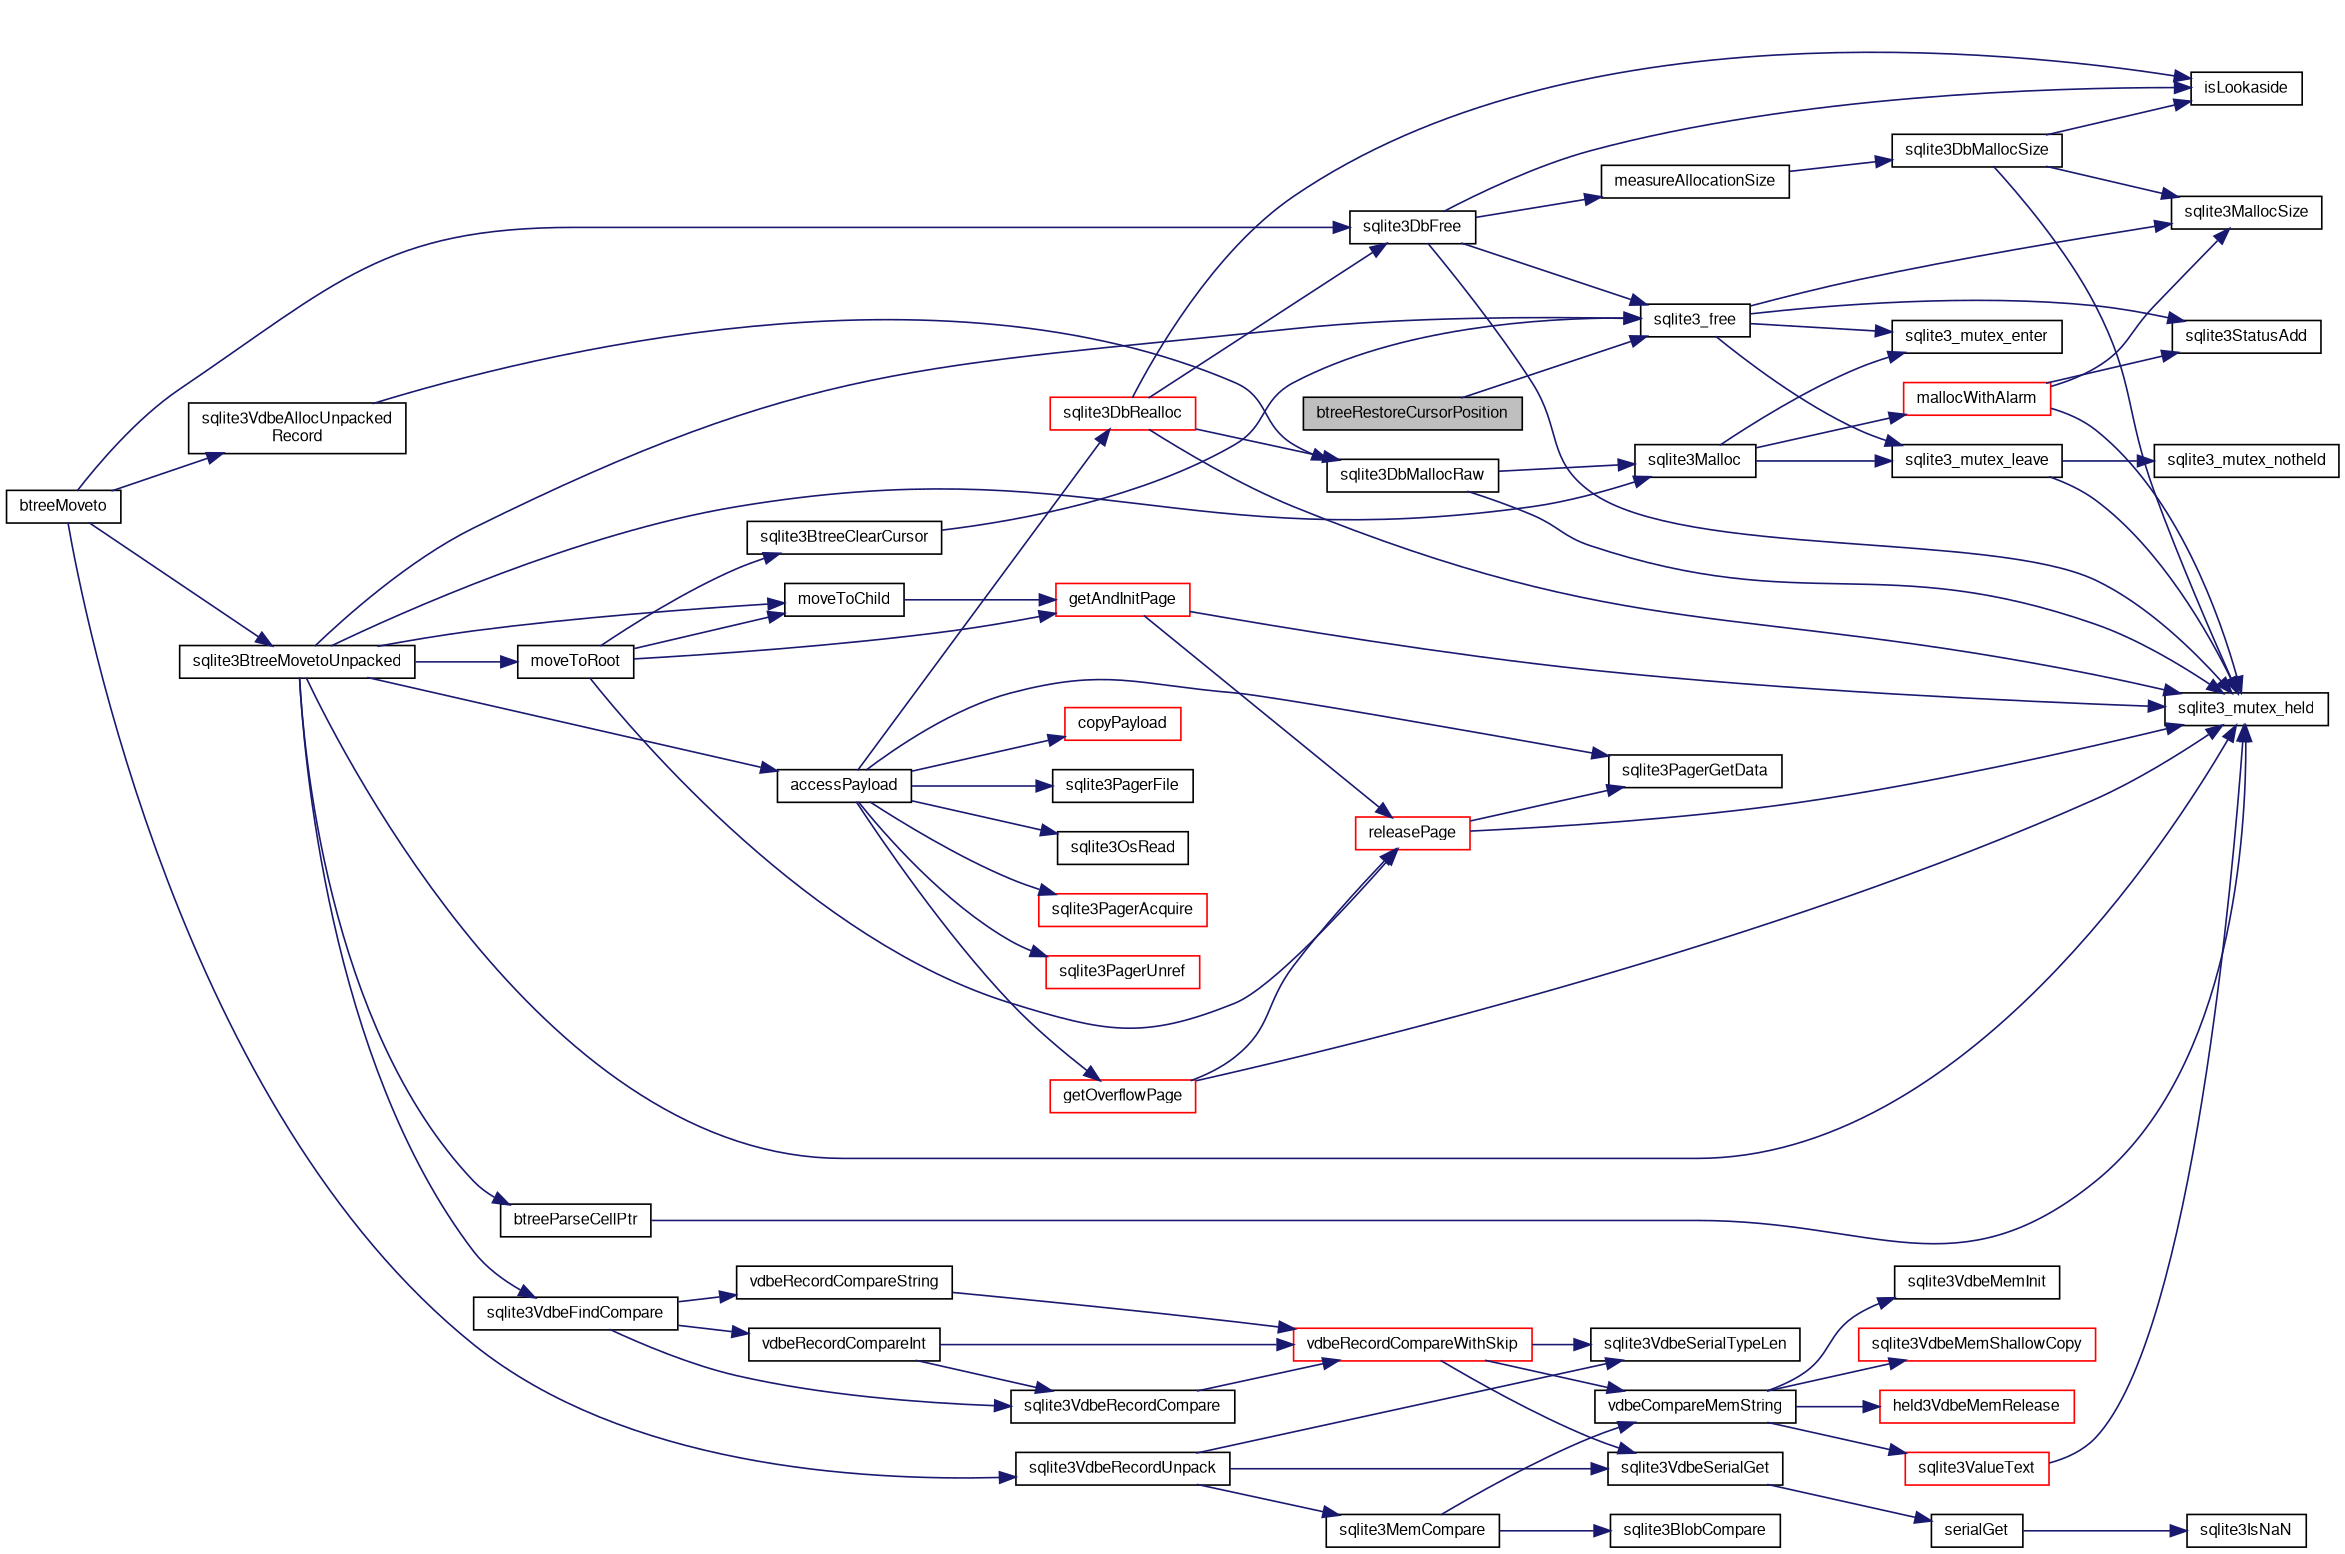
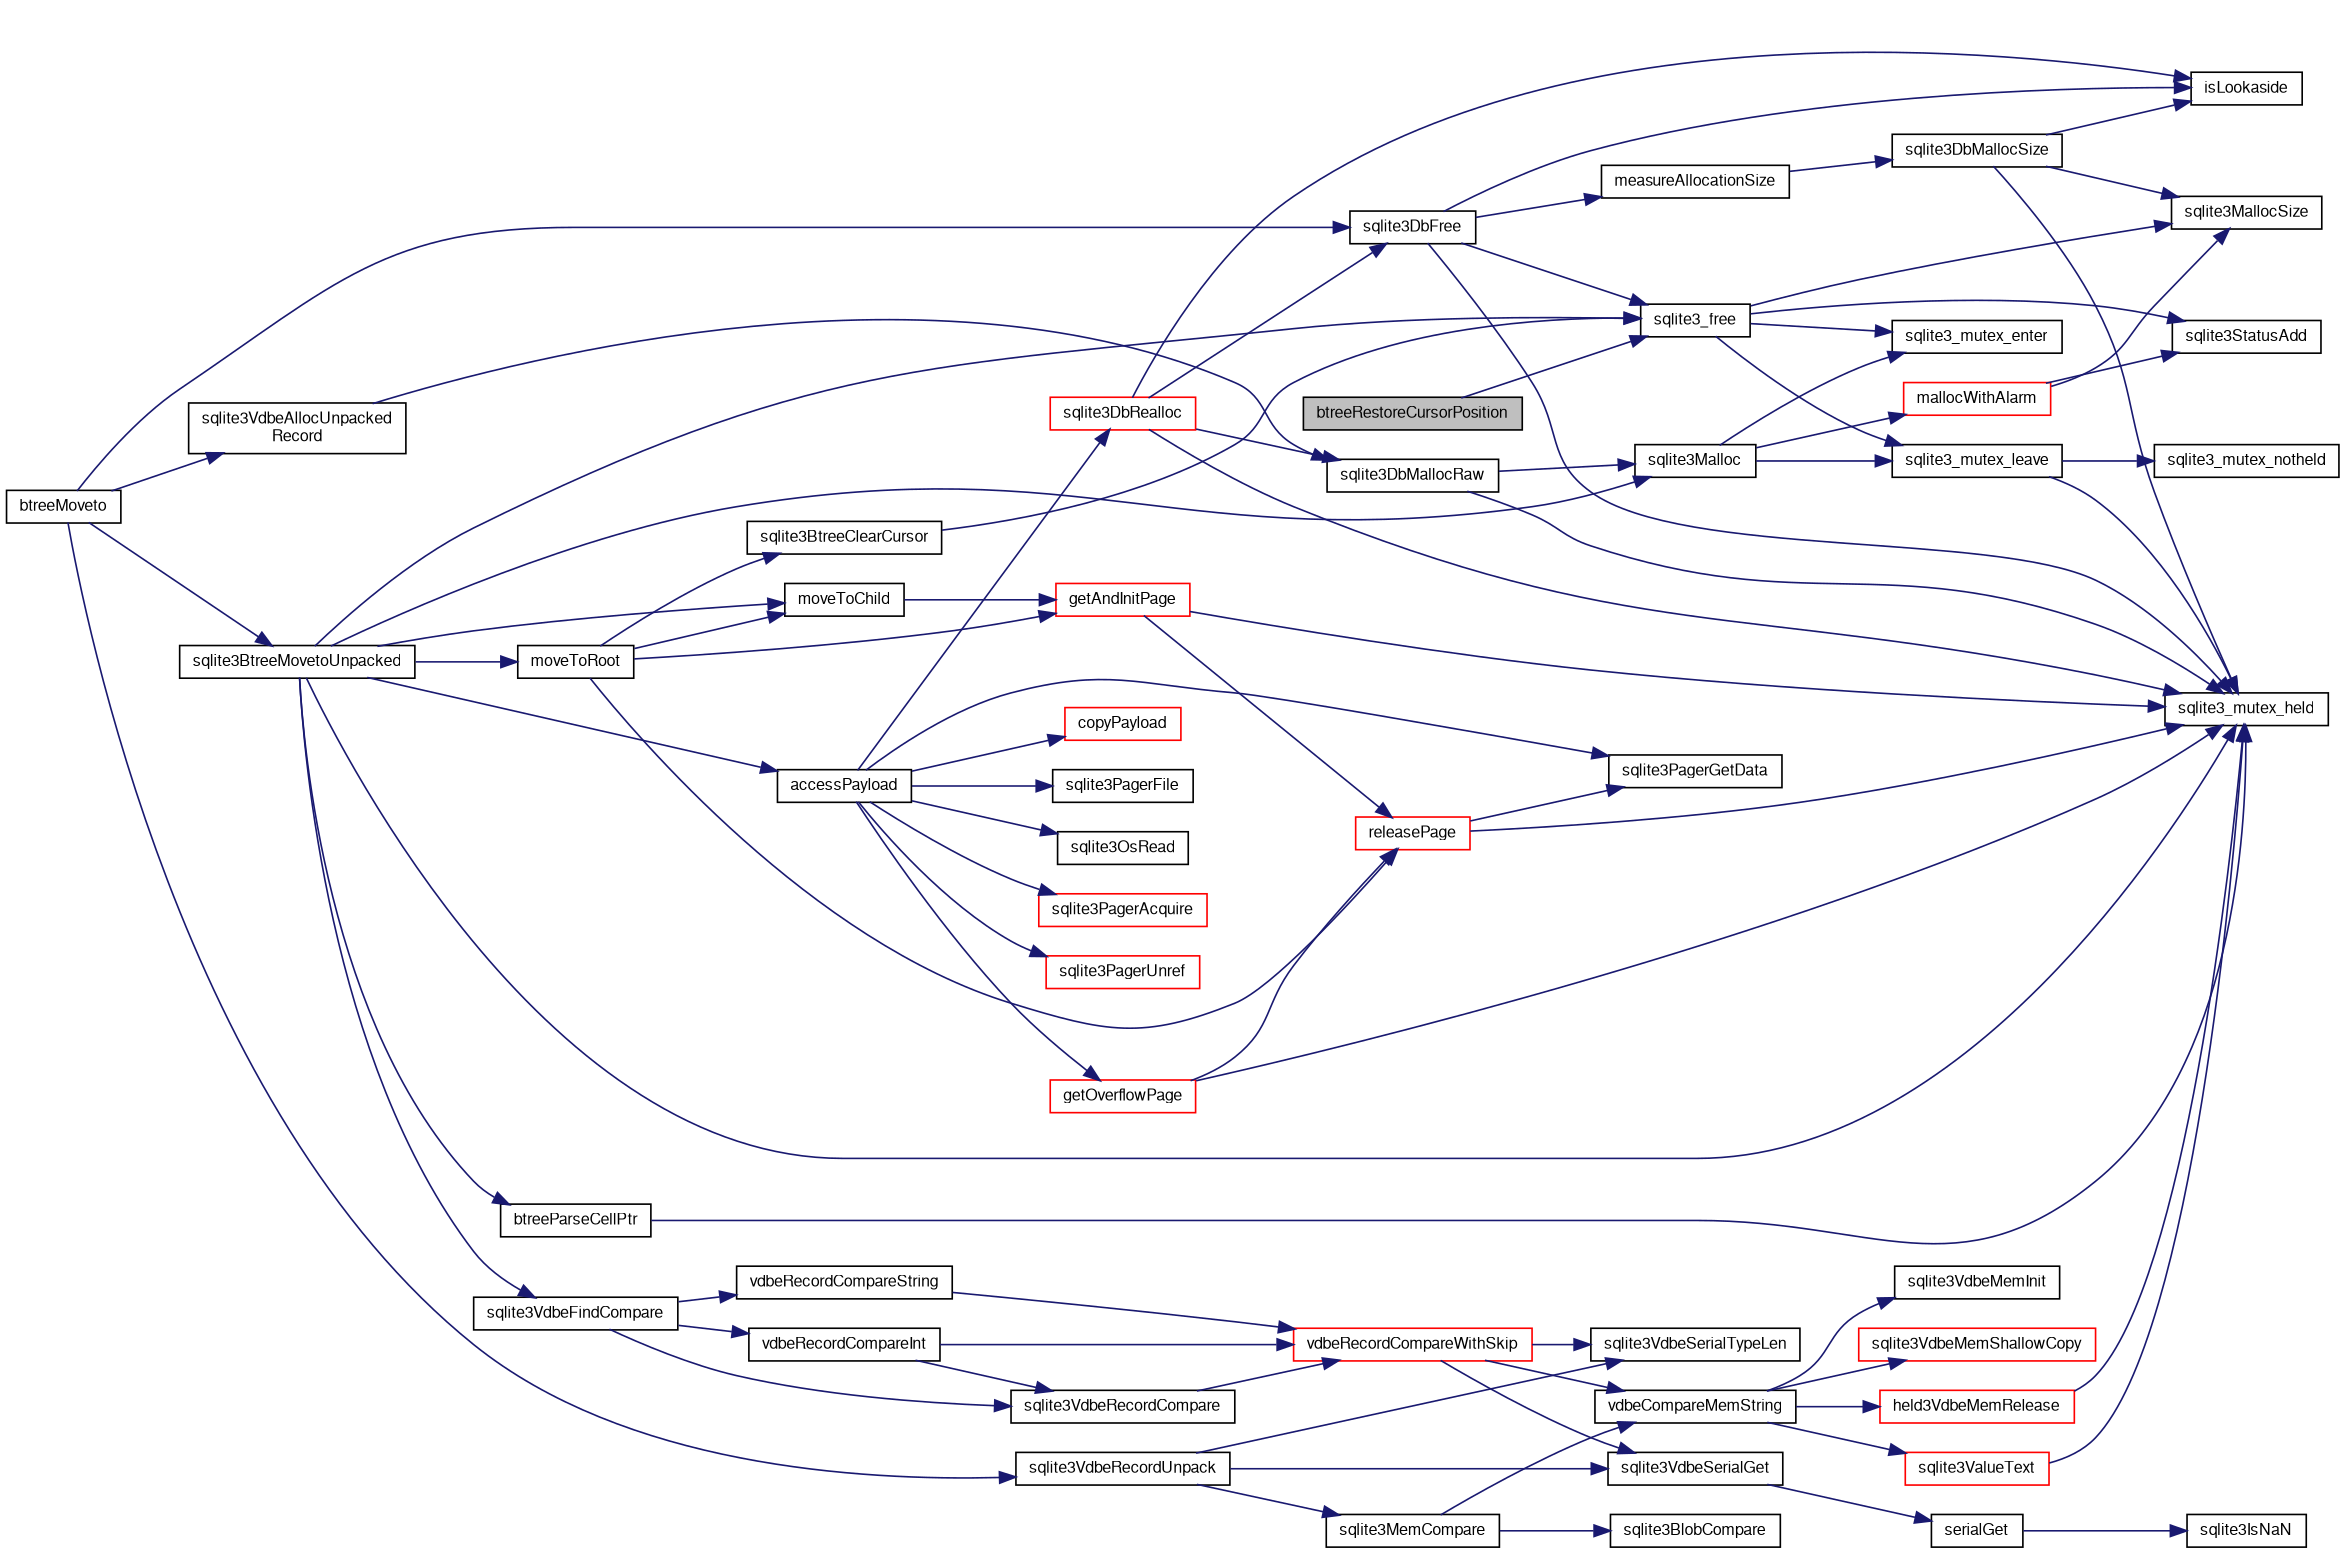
(2188, 551) -> (2193, 1096)
